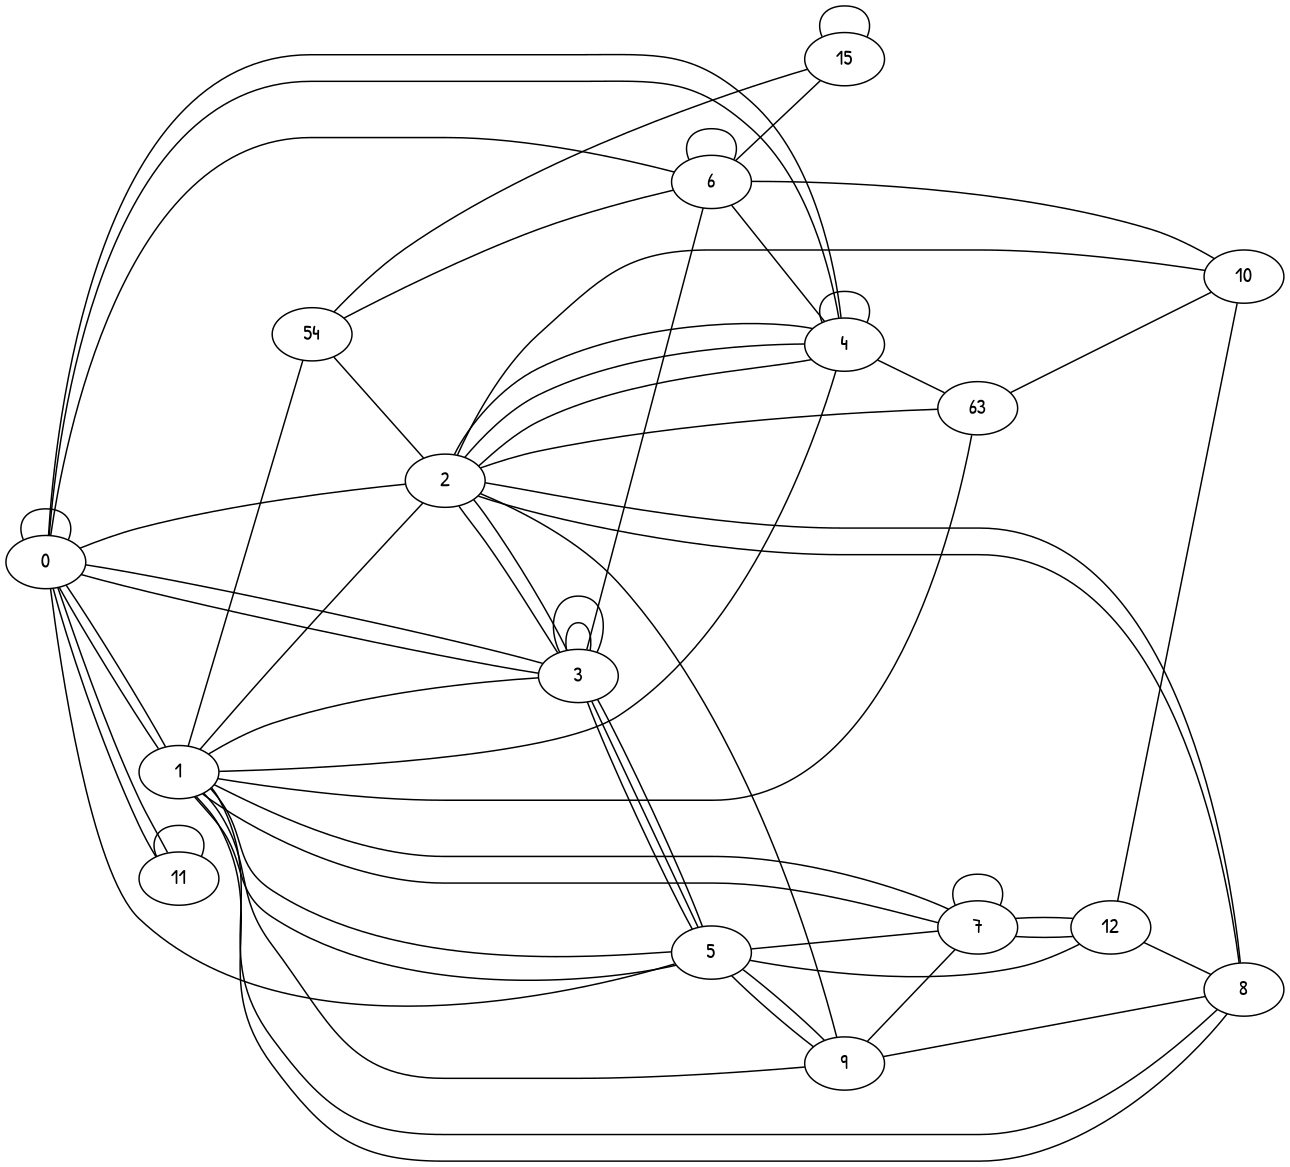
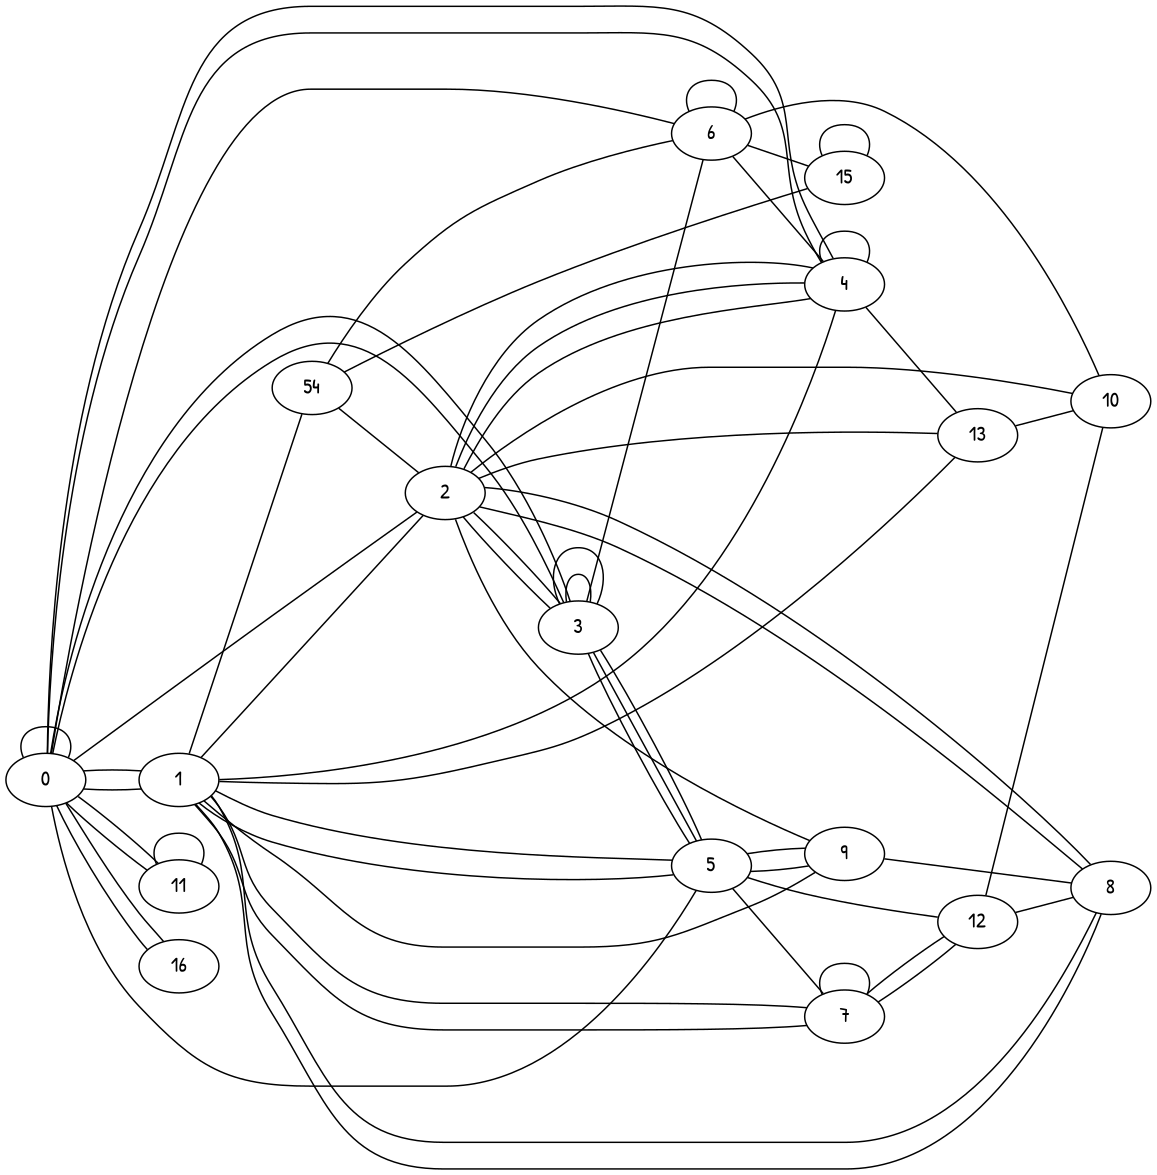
(978, 408) -> (978, 435)
(369, 699) -> none
none -> (179, 966)
(911, 995) -> none
